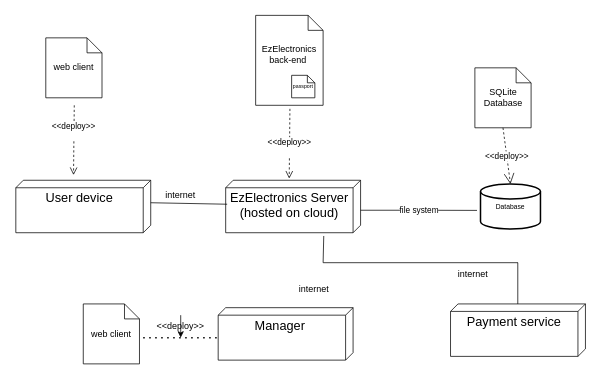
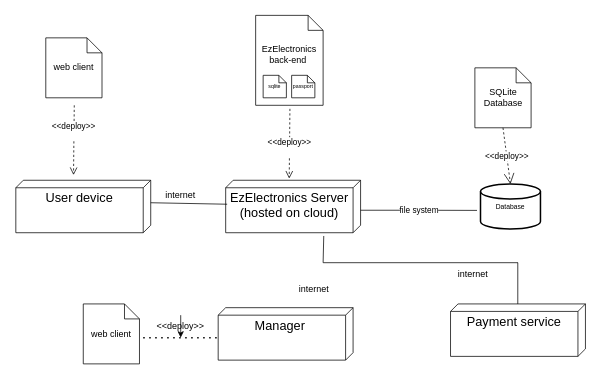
none -> (275, 87)
